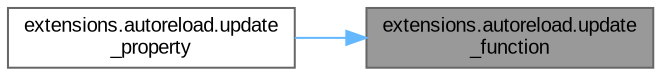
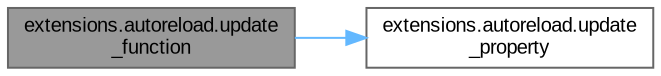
(320, 38) -> (320, 38)
